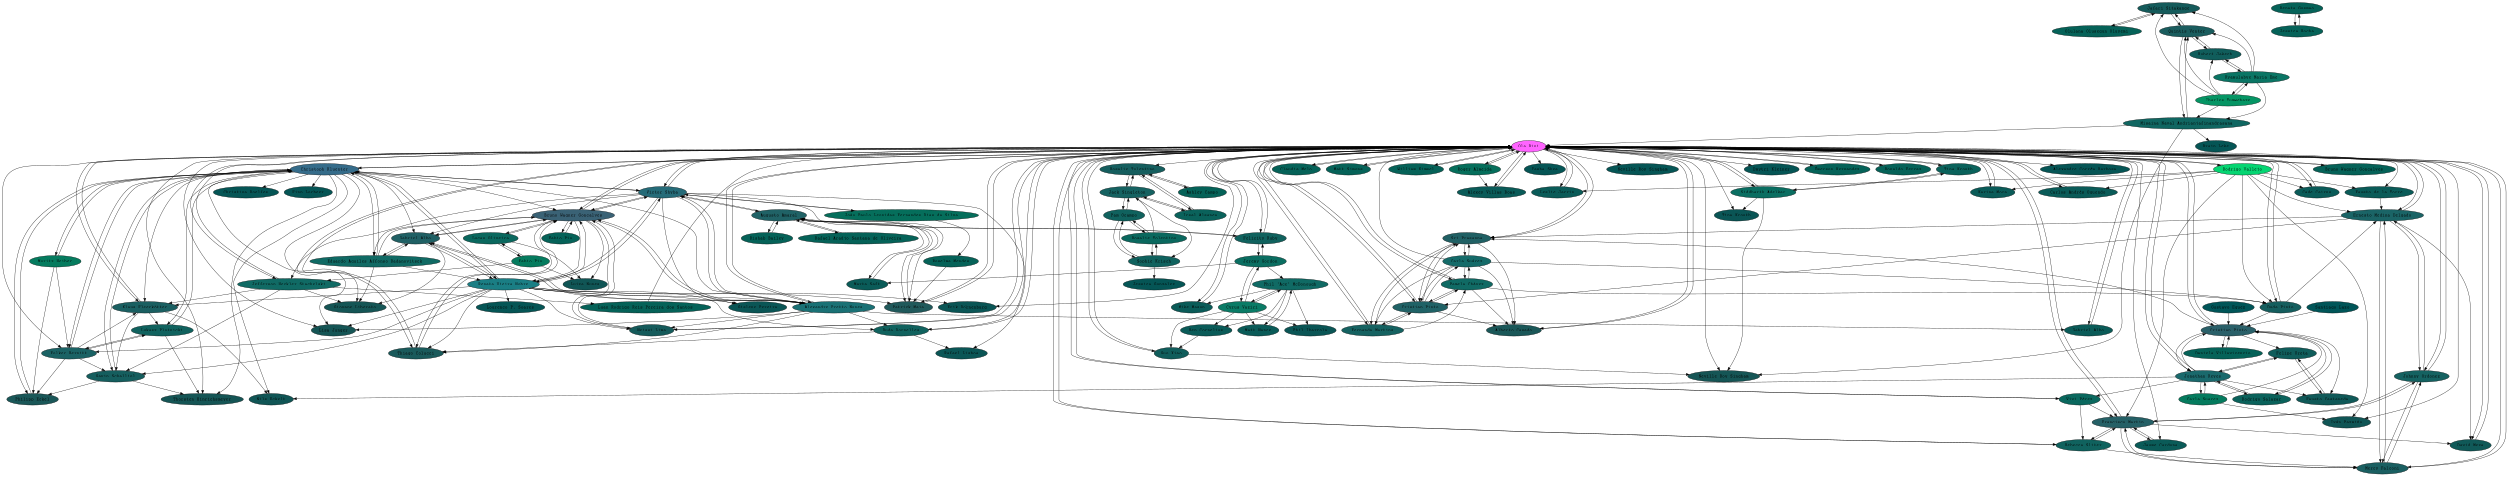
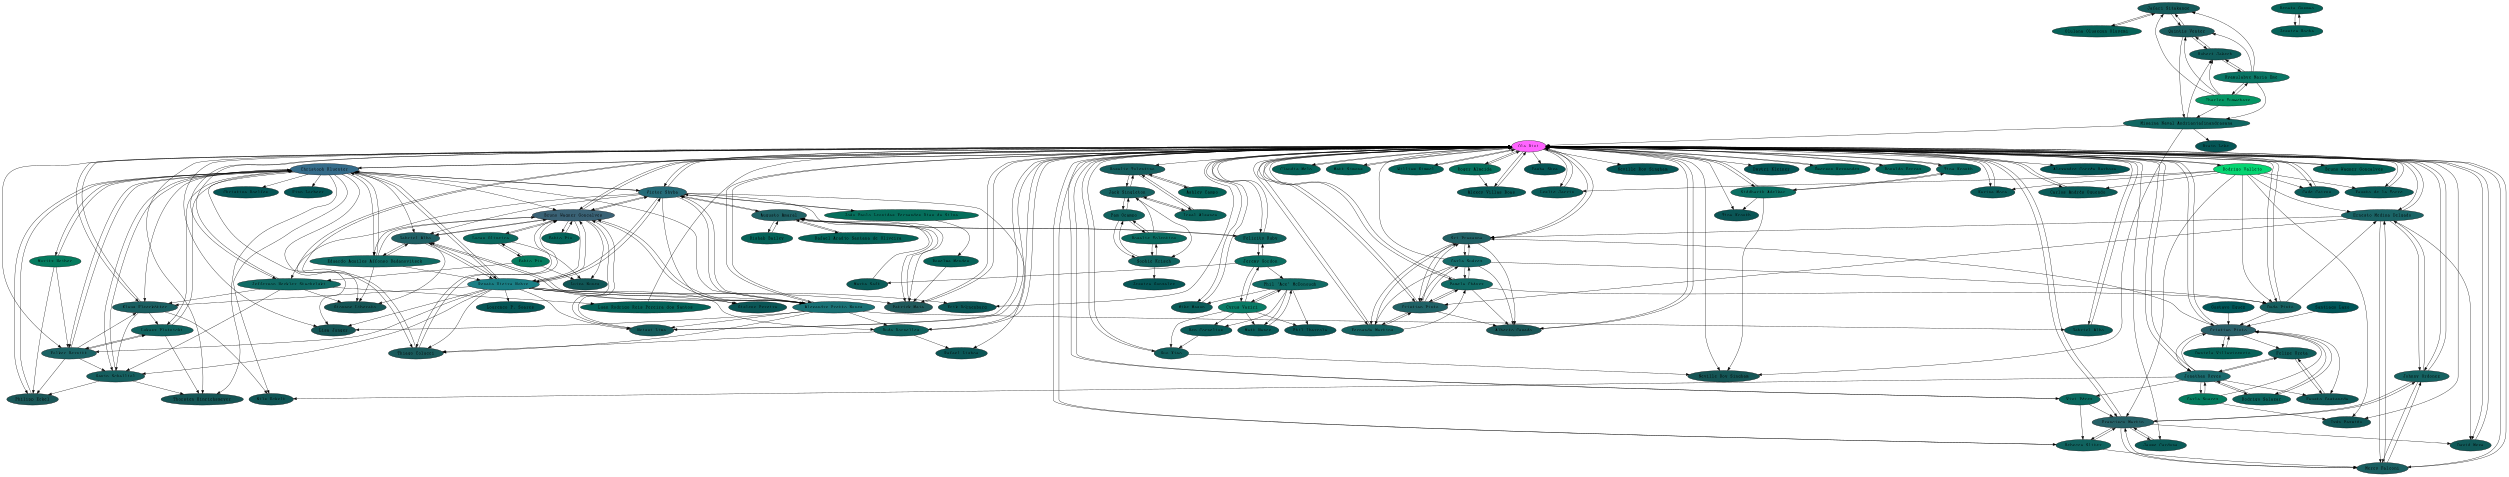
(2185, 81) -> (2195, 89)
(2381, 202) -> (1990, 149)
(916, 231) -> none
